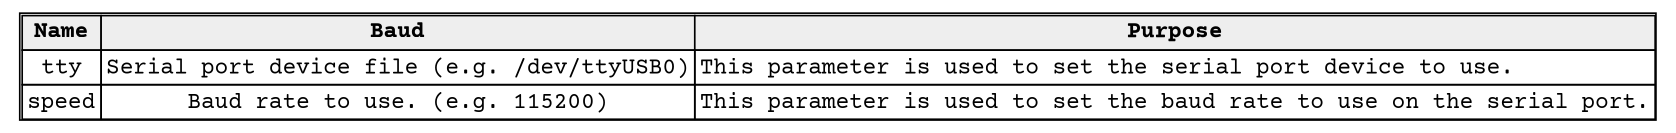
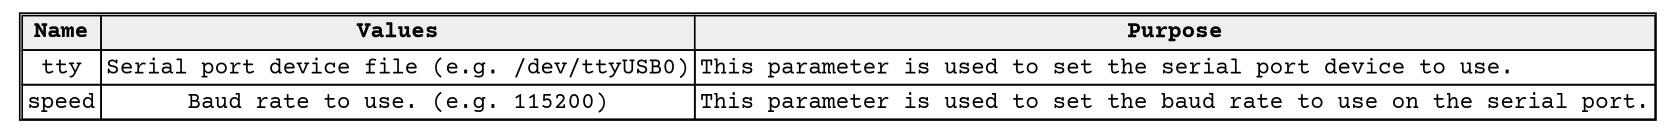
(398, 30) -> (398, 30)
